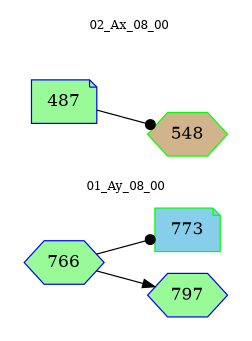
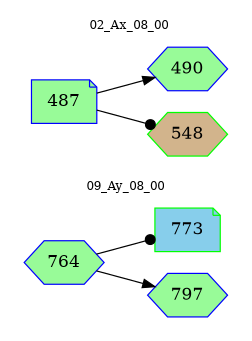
none -> (188, 69)
(126, 187) -> (126, 187)
(64, 263) -> (64, 263)
